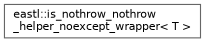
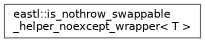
(102, 21) -> (102, 21)
